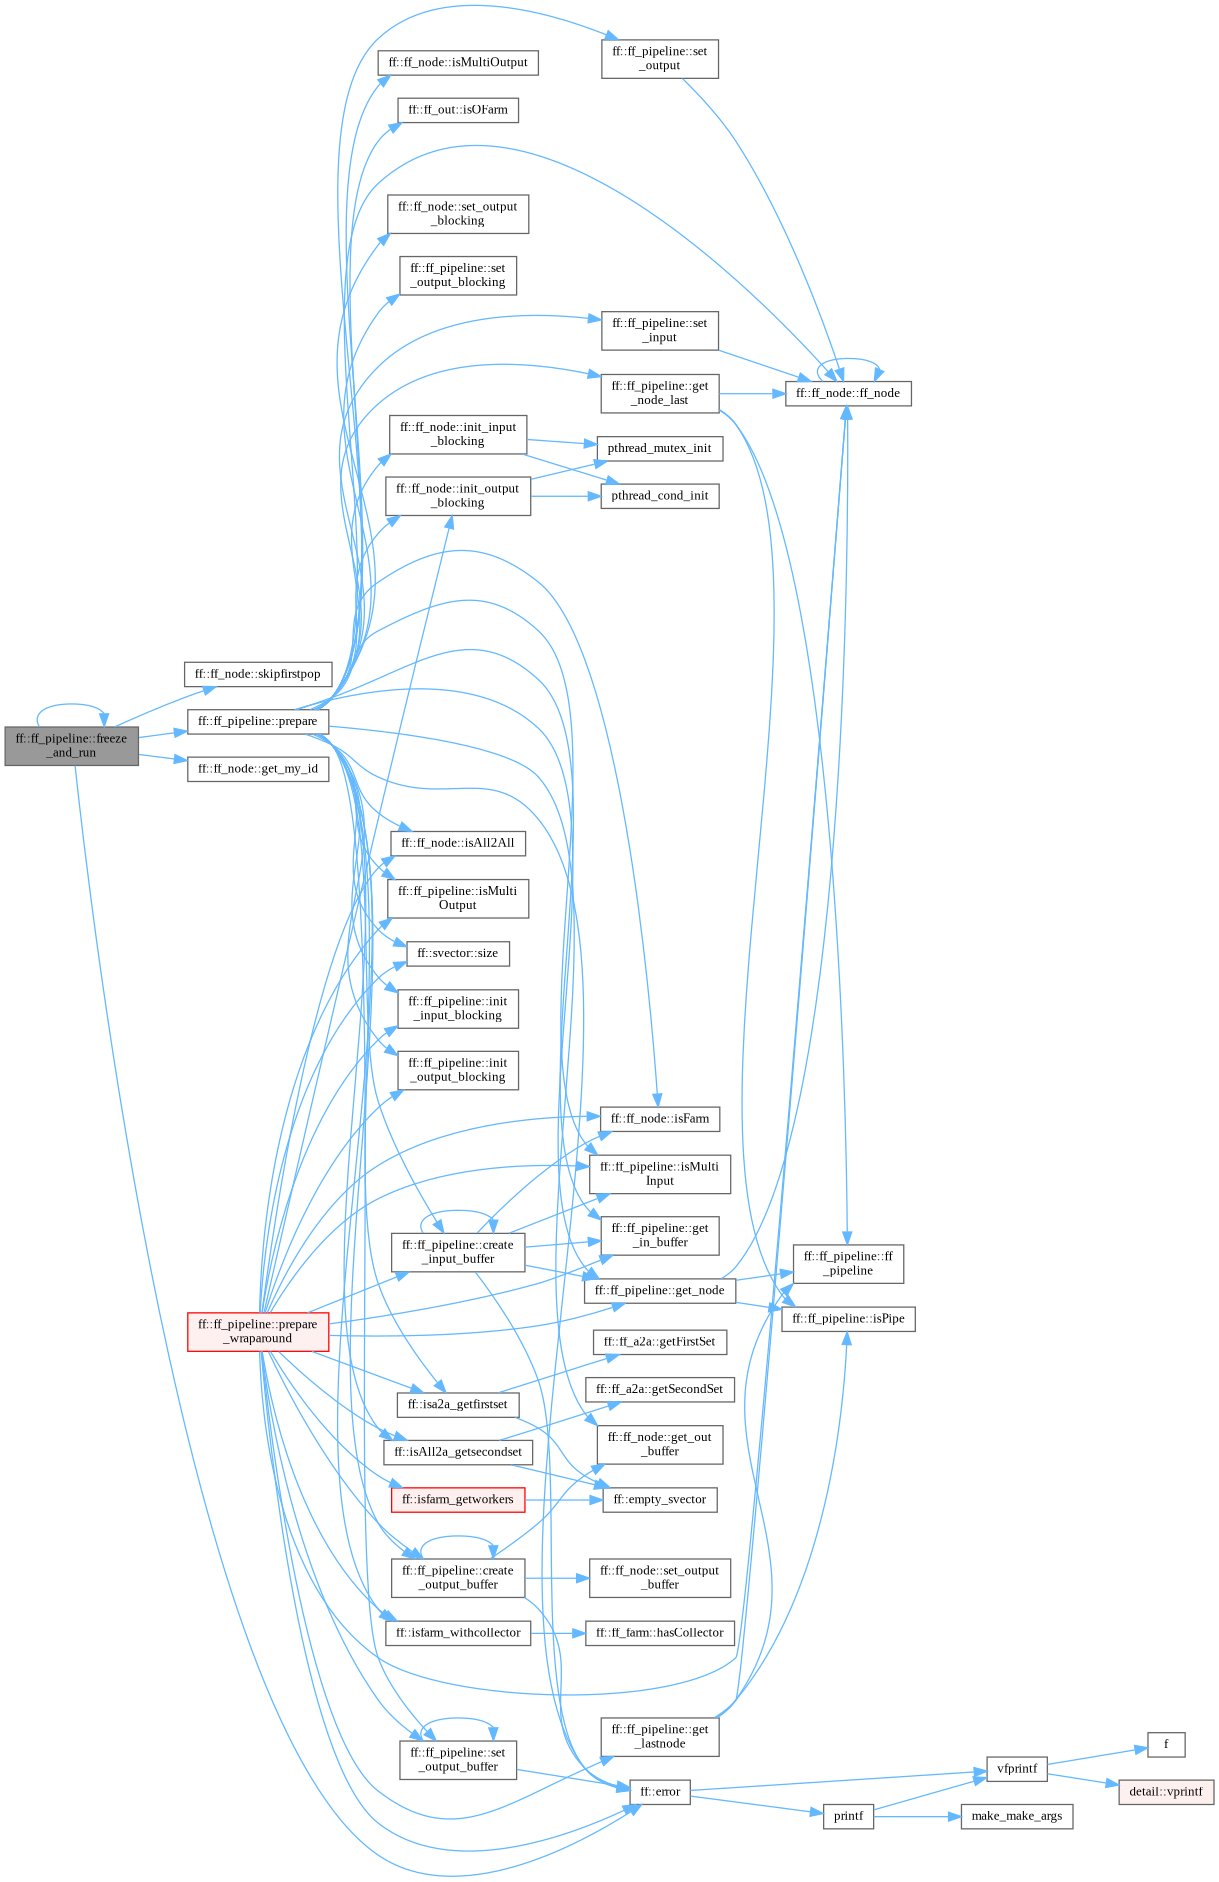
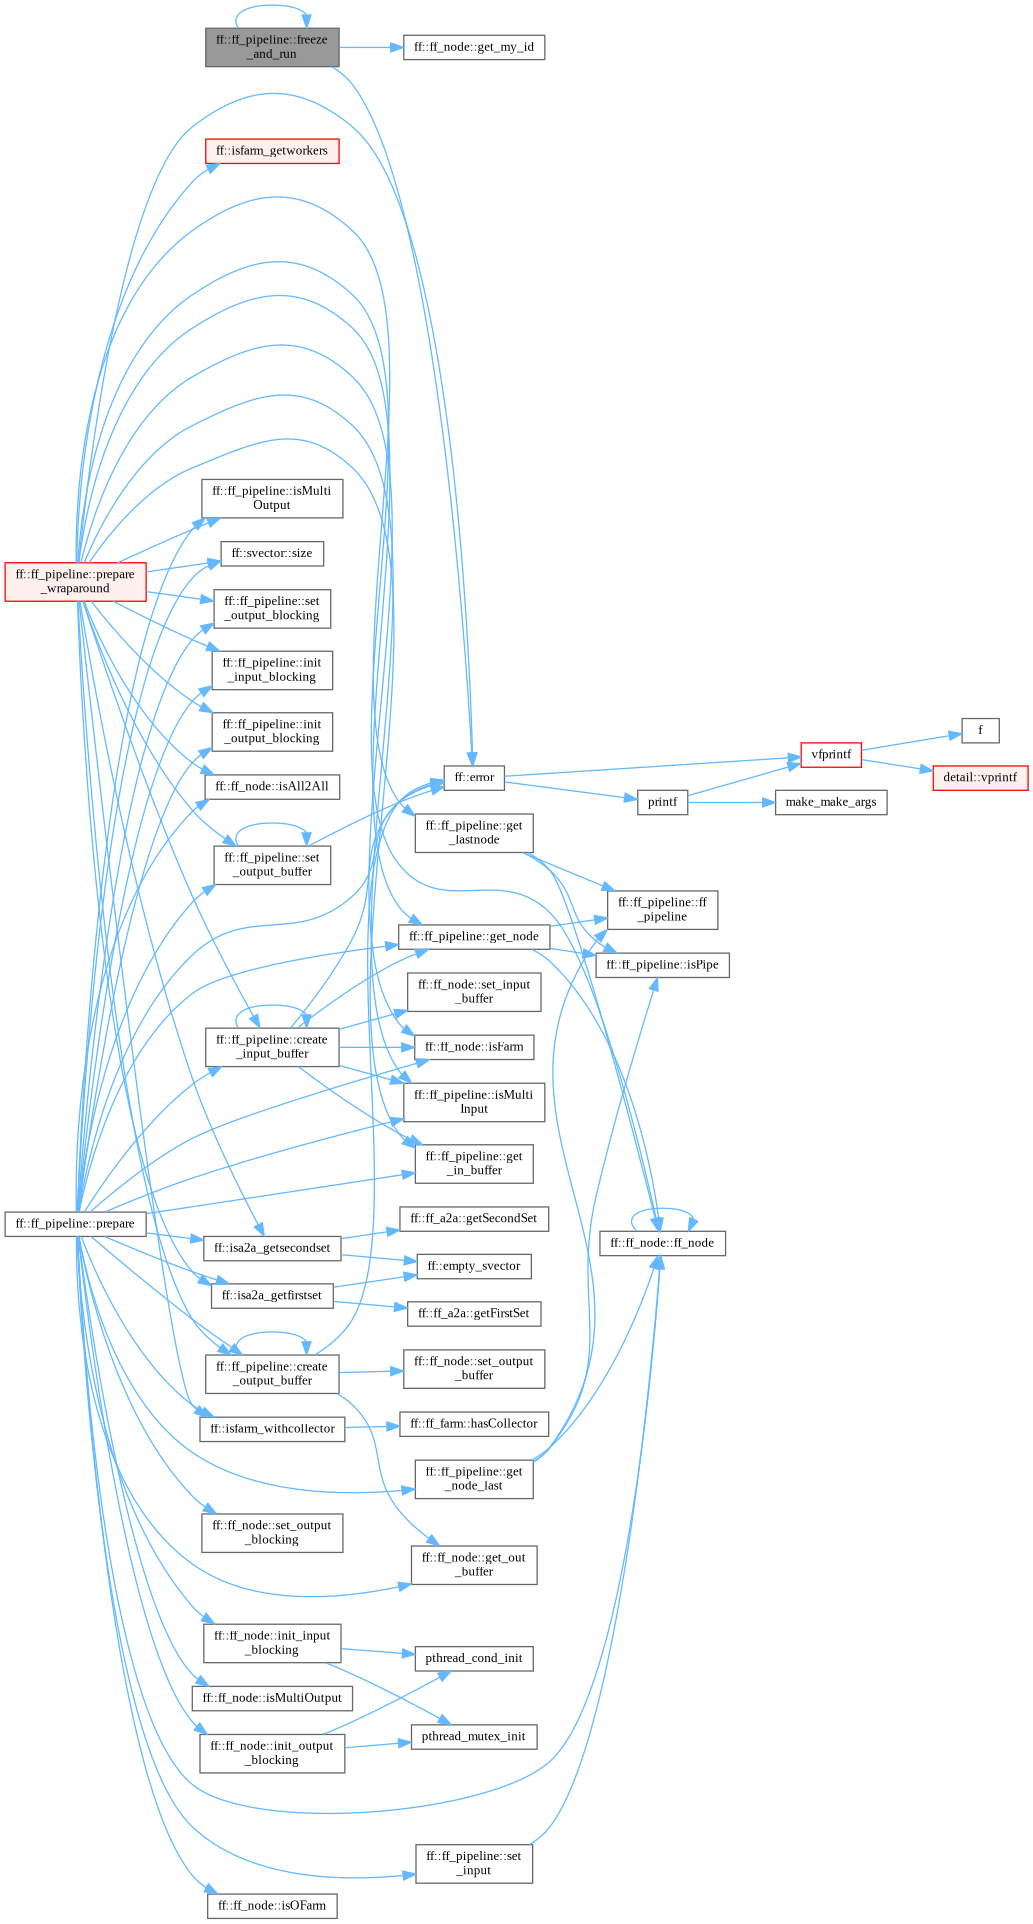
(660, 59) -> none
(458, 110) -> (272, 1906)
(258, 674) -> none
(157, 735) -> none
(373, 841) -> (173, 595)
none -> (474, 992)
(458, 1453) -> (272, 1249)
(570, 1500) -> none
(1017, 1769) -> (831, 755)
(1167, 1792) -> (981, 778)
